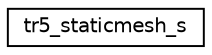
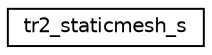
(106, 27) -> (106, 27)
